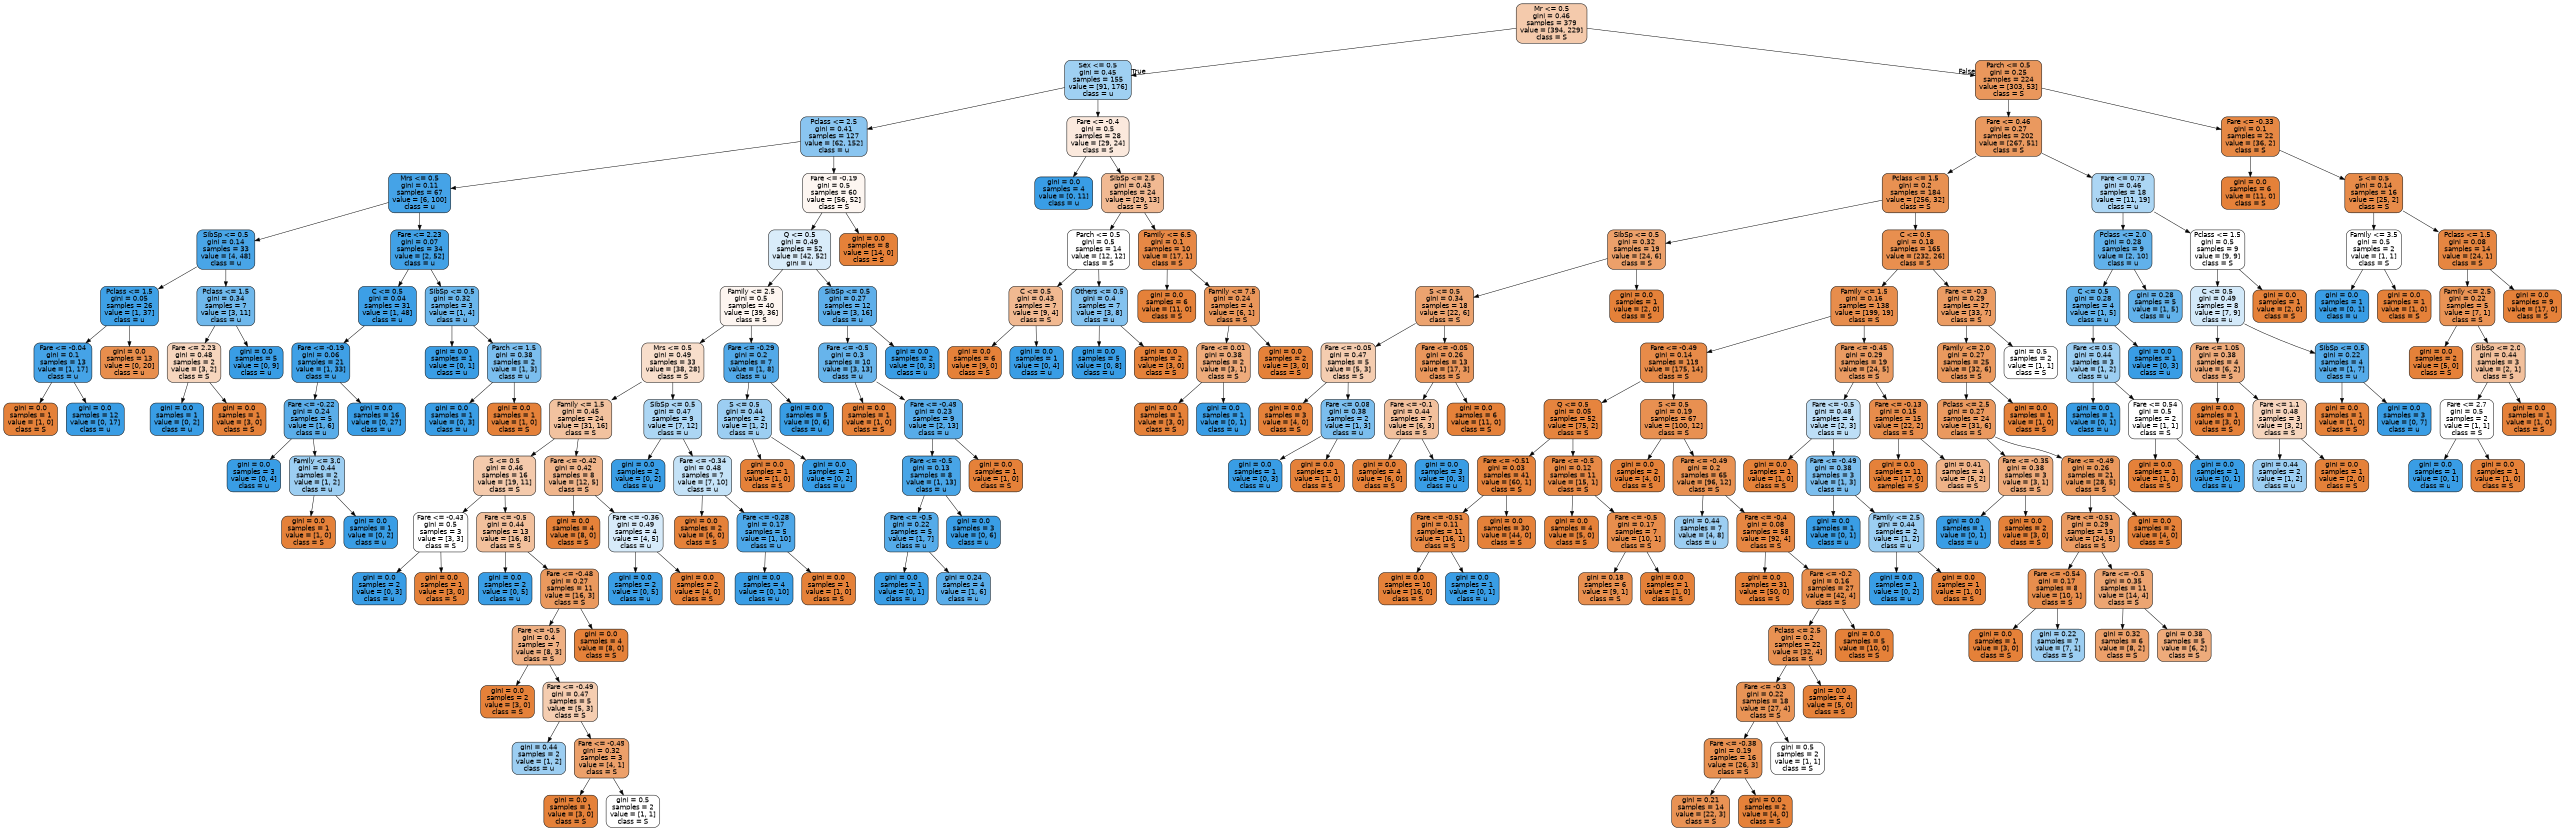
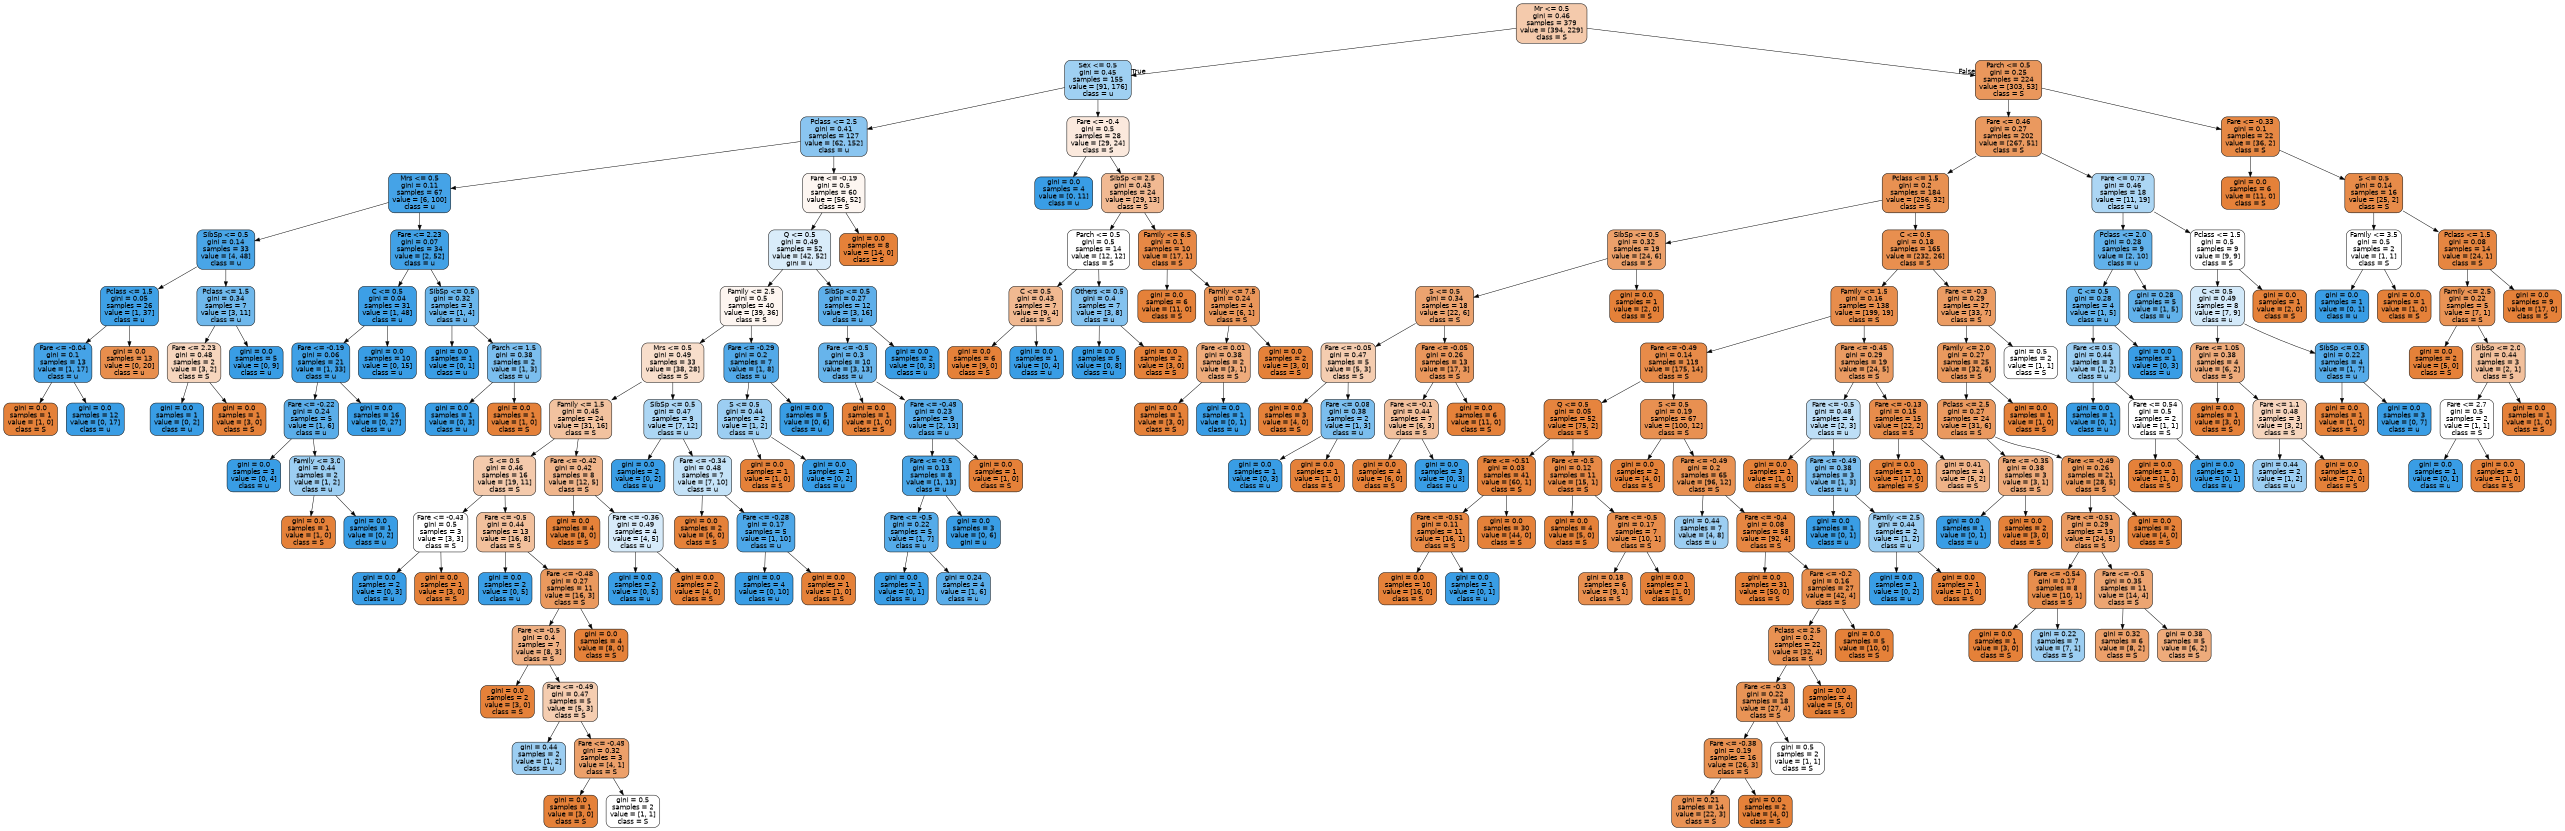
none -> (387, 363)
(974, 532) -> (974, 532)
